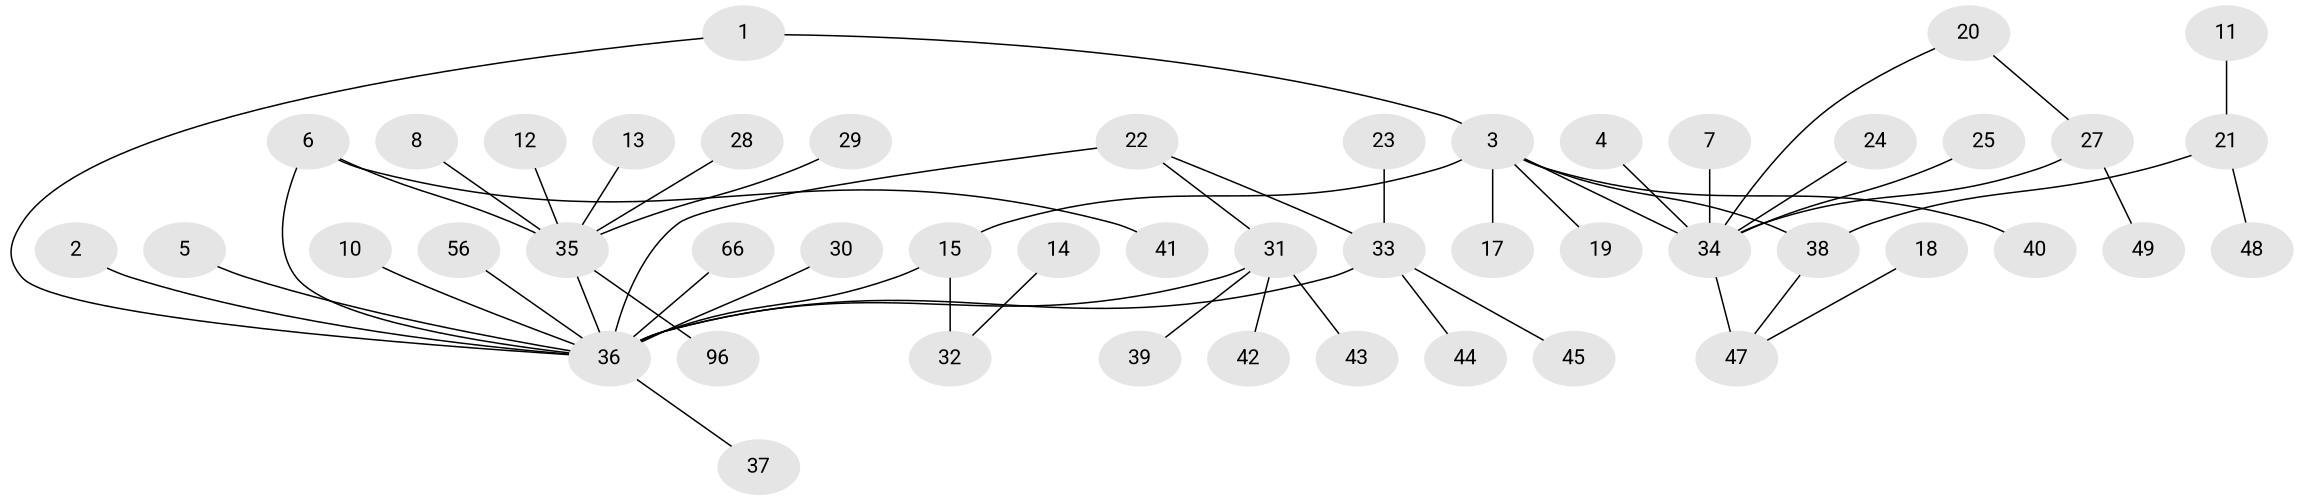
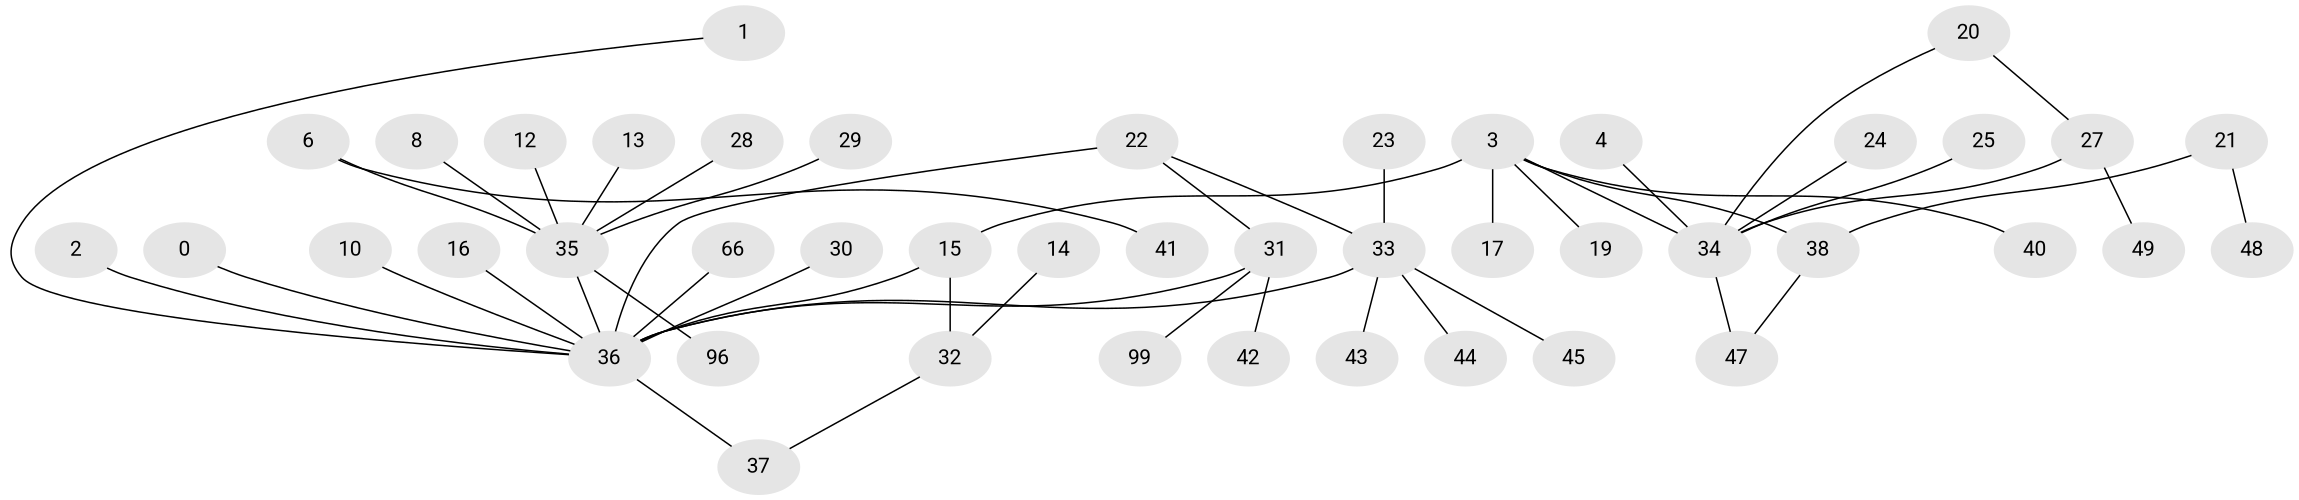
(2227, 33) -> none
(1126, 56) -> none
(1710, 142) -> none
(185, 250) -> (185, 250)
(459, 250) -> (459, 250)
(1927, 250) -> none
(301, 281) -> none
(1316, 304) -> (1371, 305)
(1140, 359) -> (1140, 359)
none -> (855, 413)
